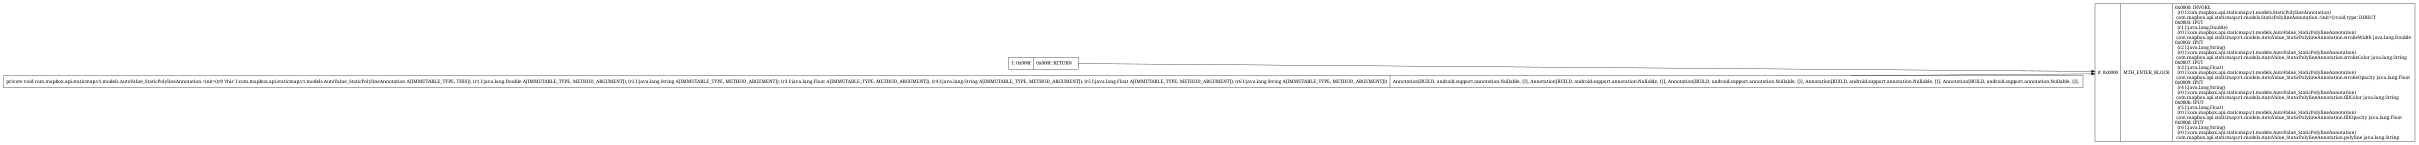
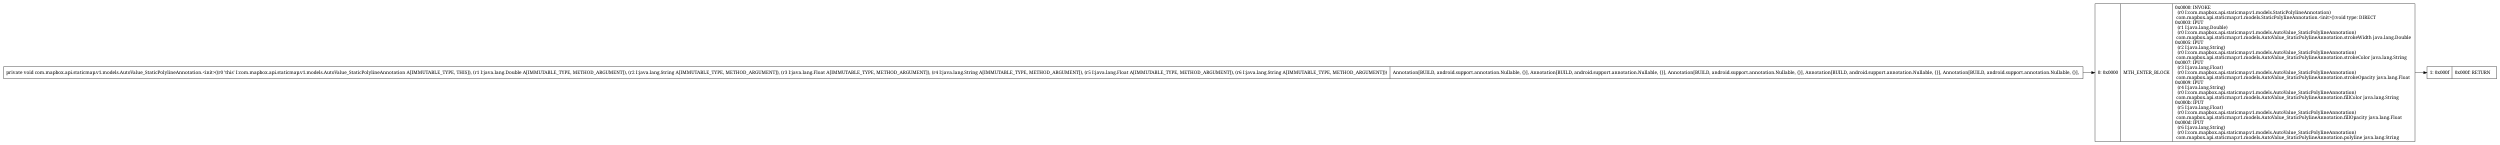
(1585, 68) -> (2419, 73)
